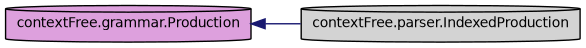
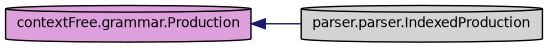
(441, 24) -> (422, 24)
